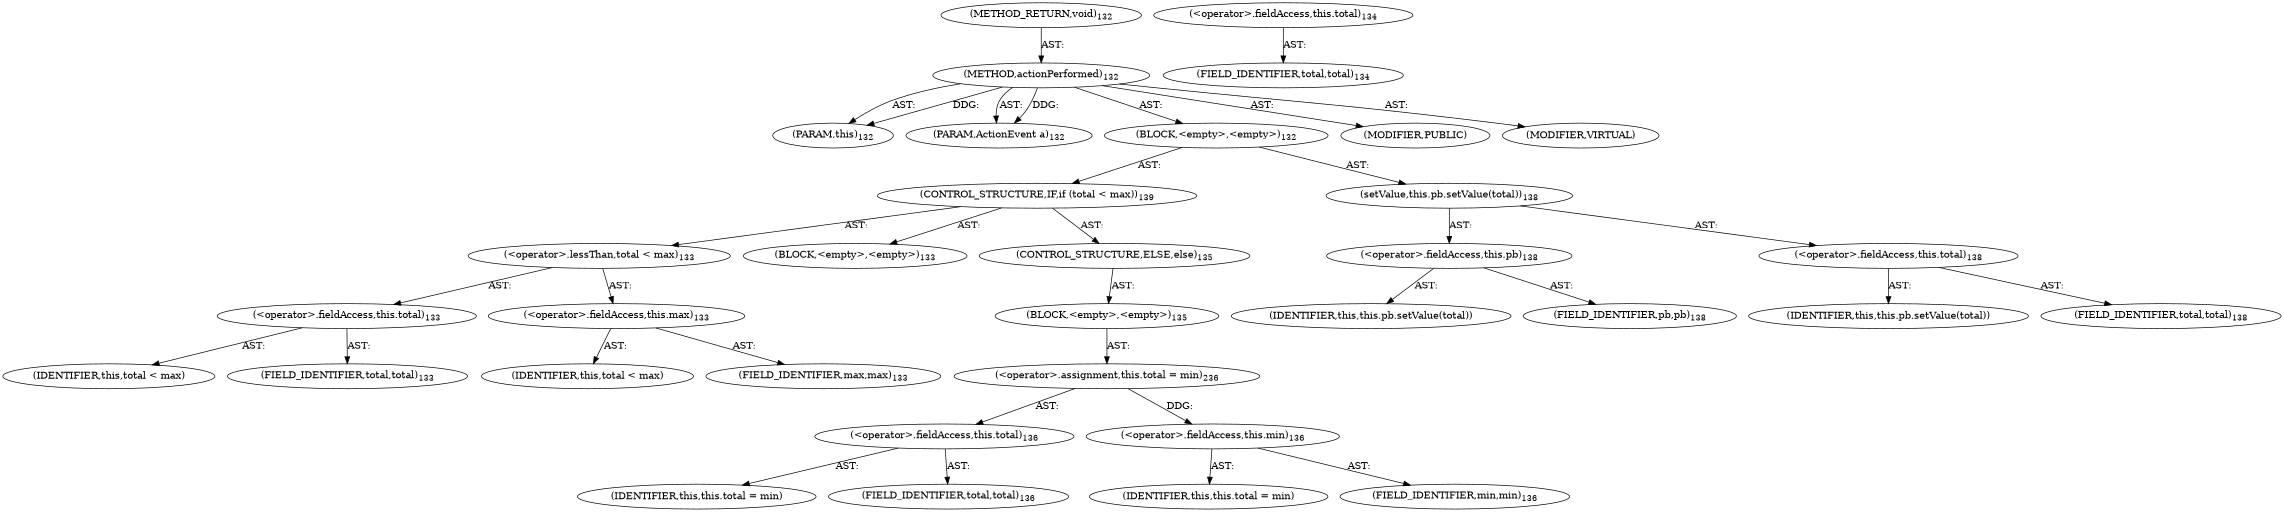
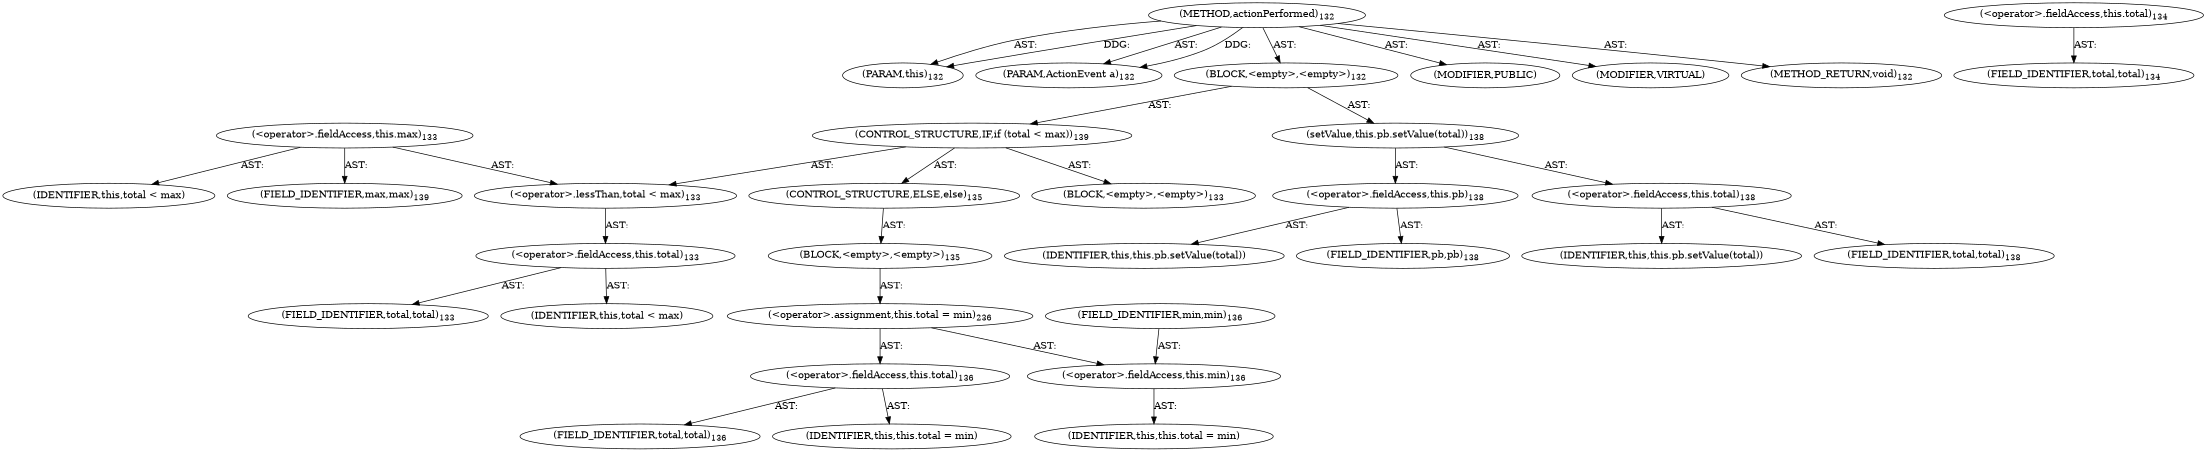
(1041, 42) -> (1550, 44)
(607, 283) -> (472, 165)
(900, 375) -> (421, 195)
(1181, 406) -> (1047, 346)
(1331, 466) -> (1157, 343)
